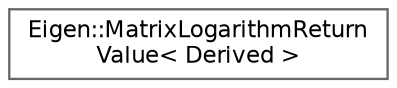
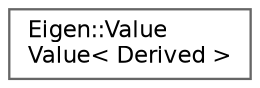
(198, 44) -> (130, 44)
